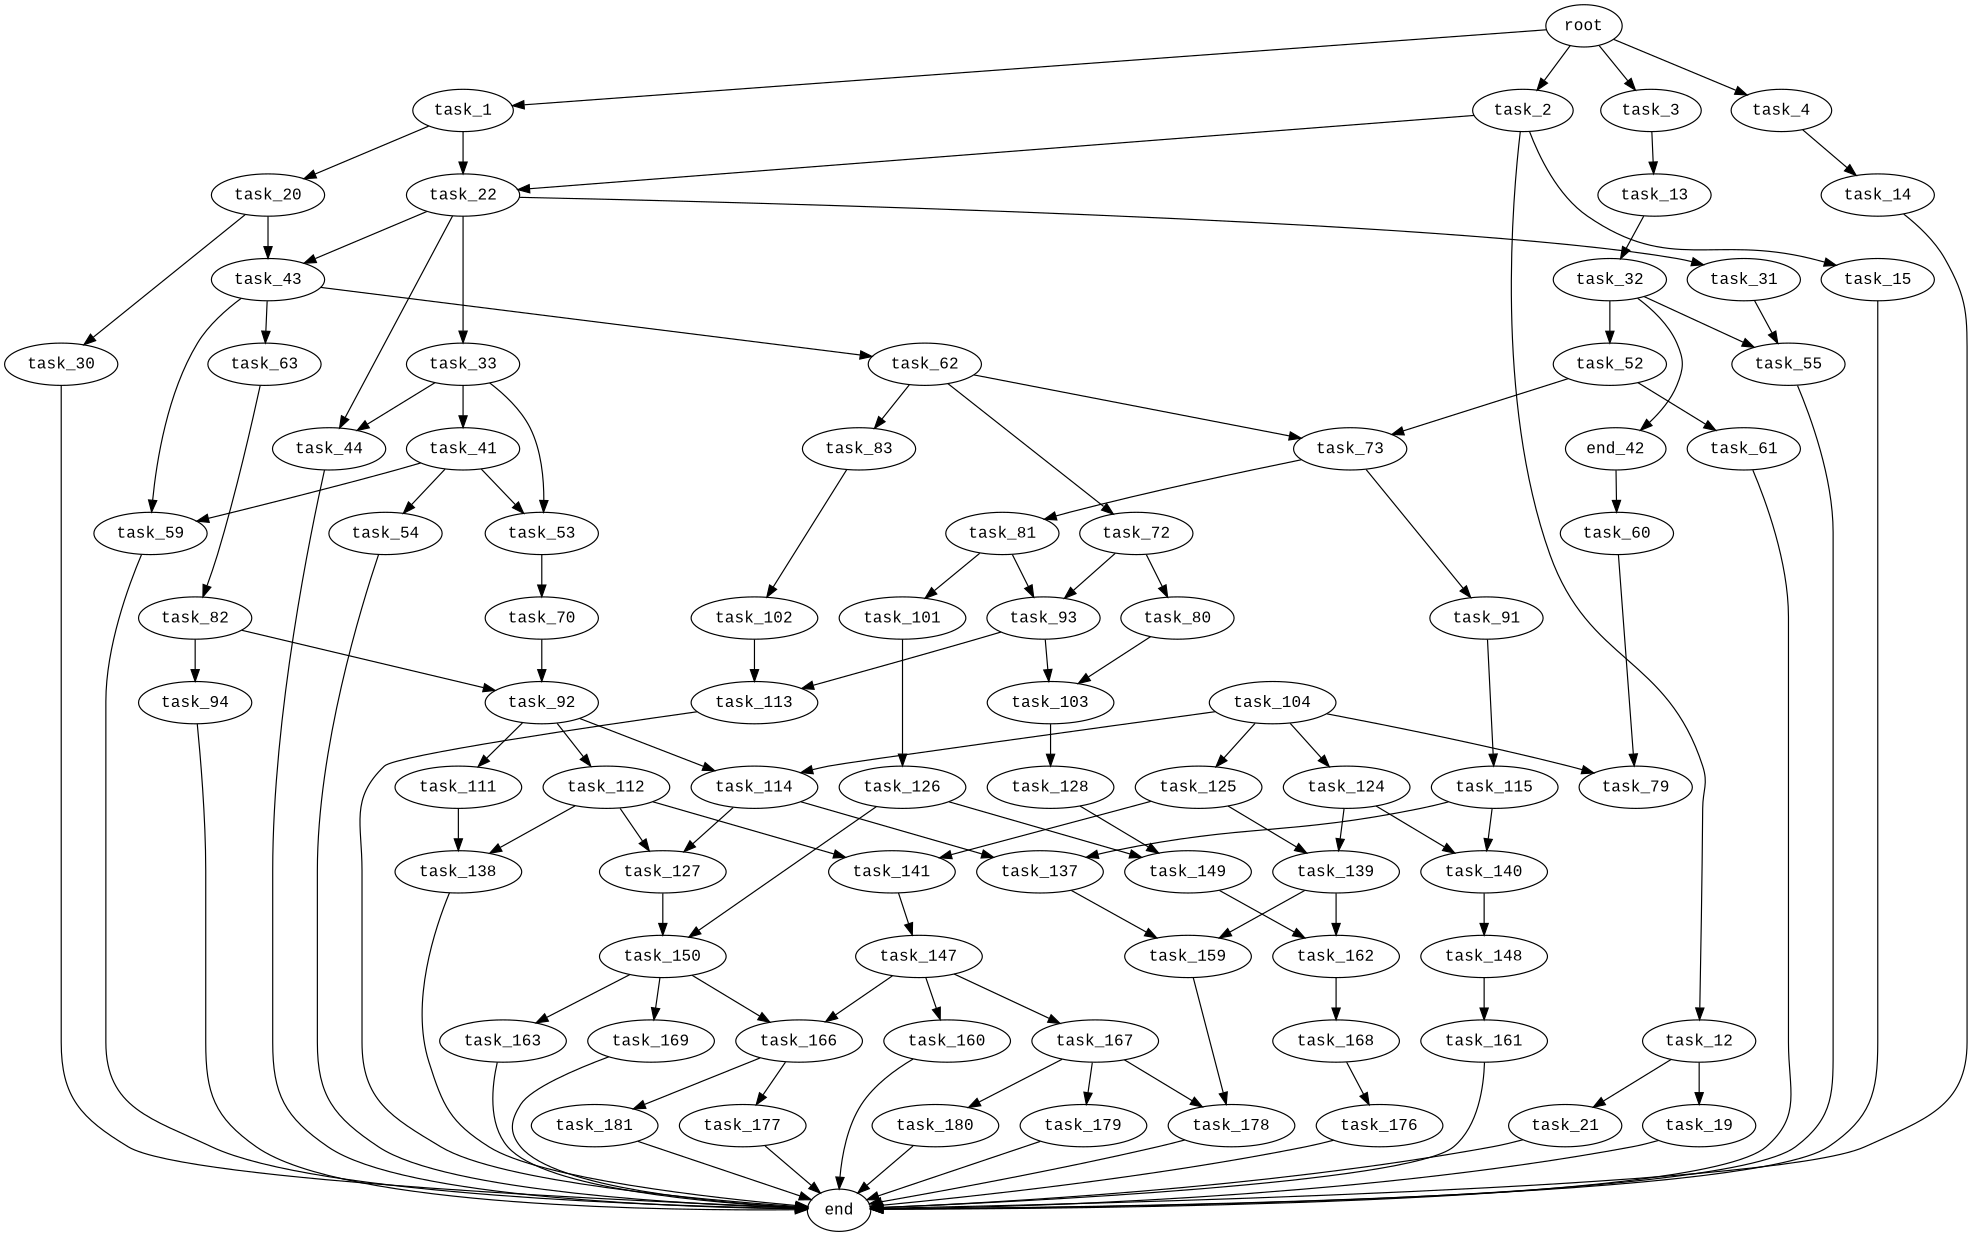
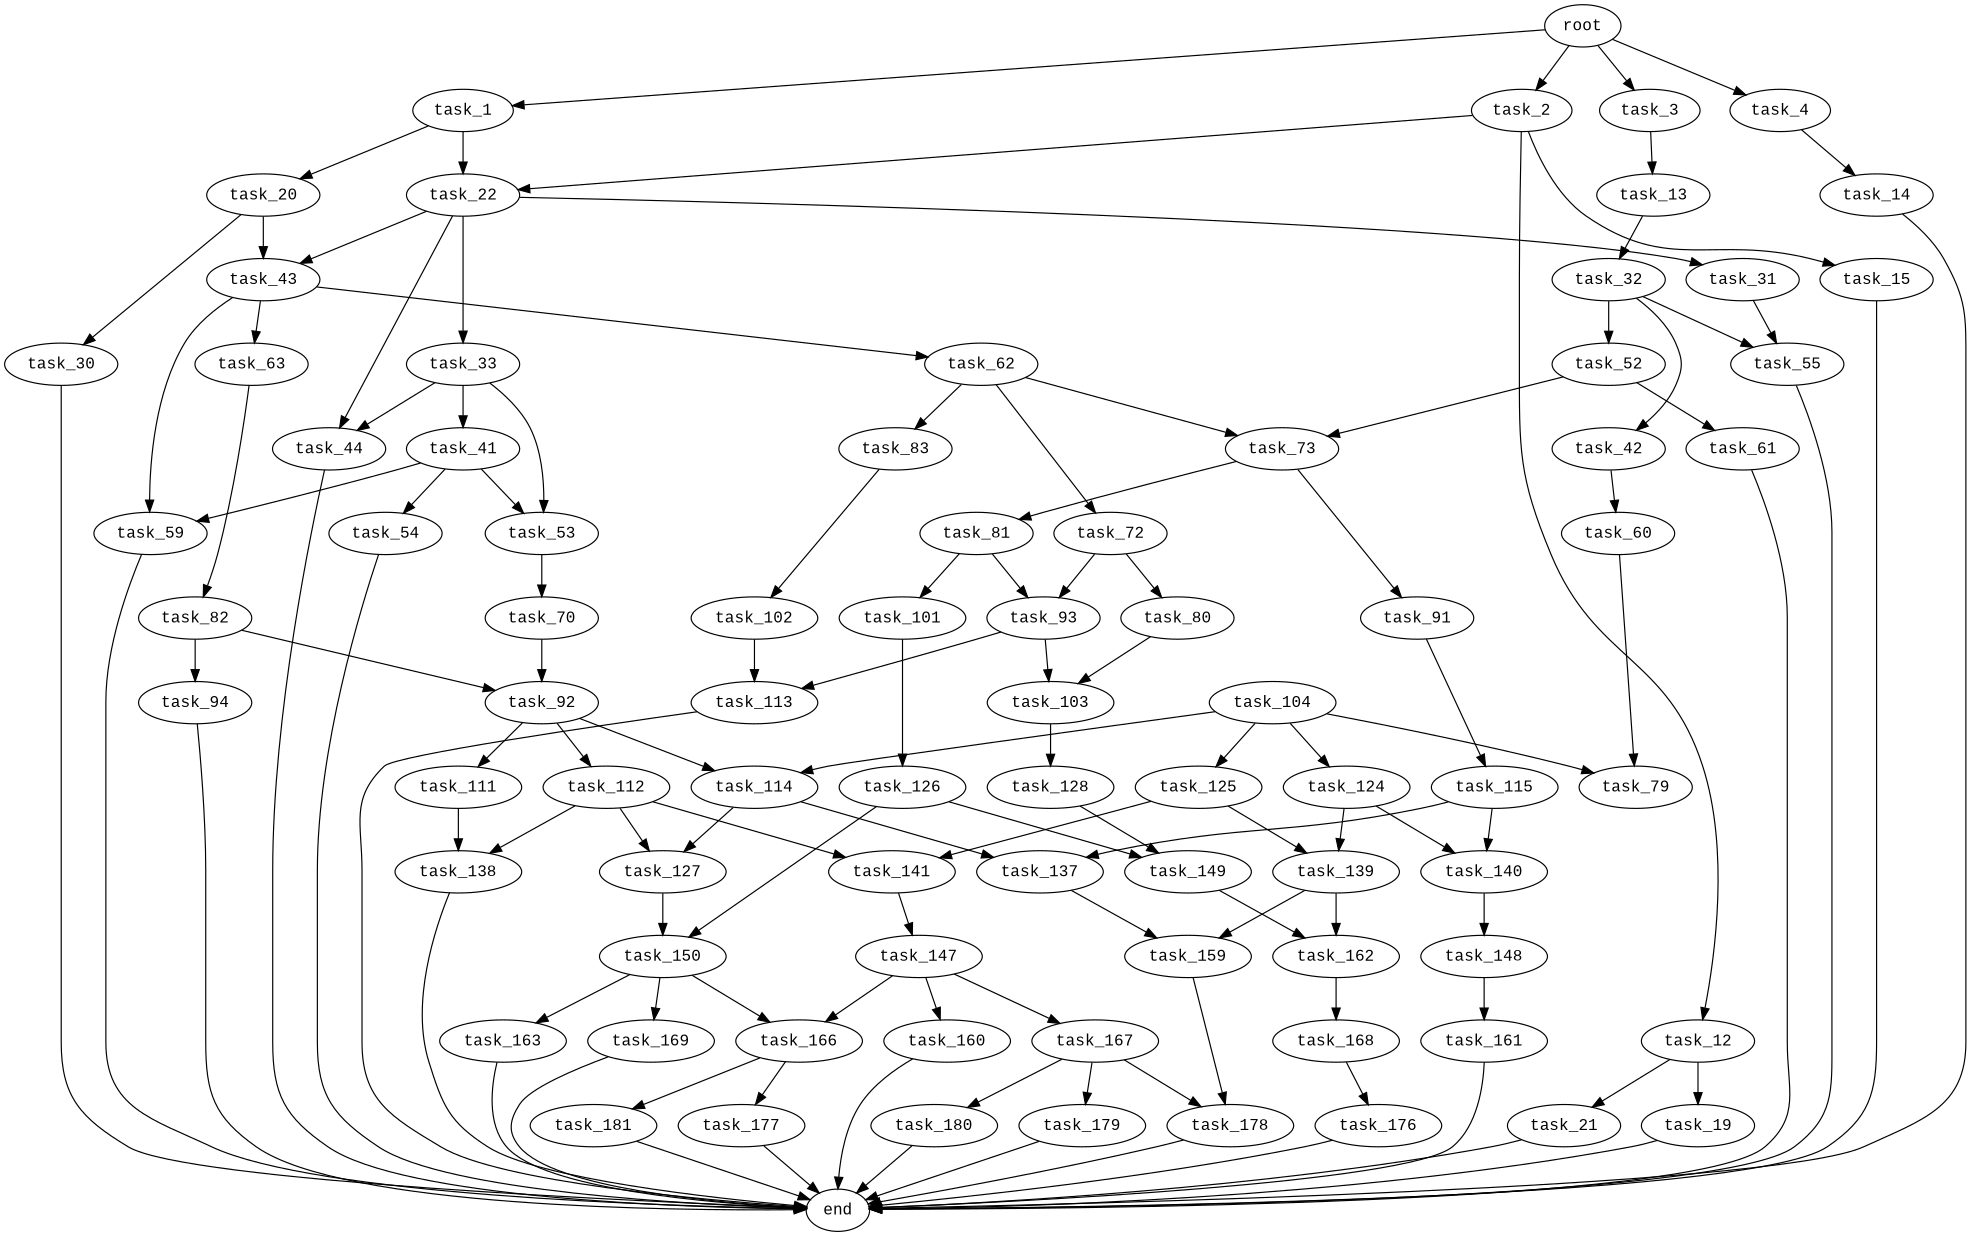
(1616, 449) -> (1609, 449)
